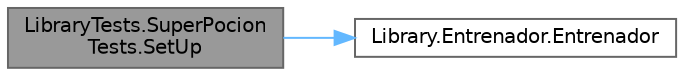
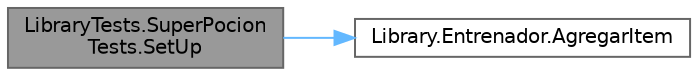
(516, 38) -> (523, 38)
